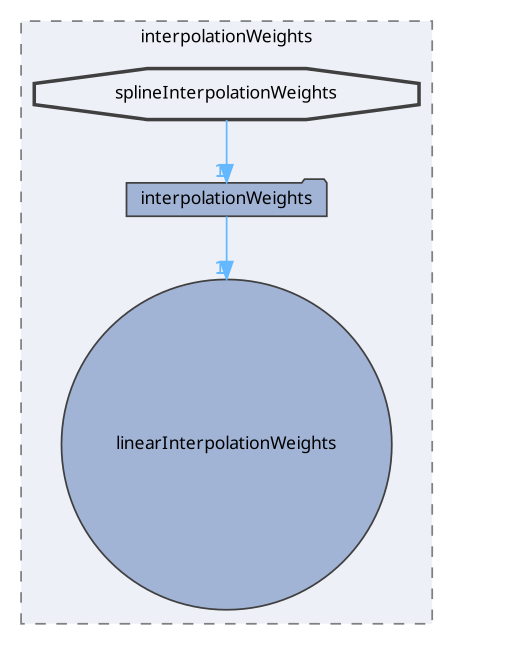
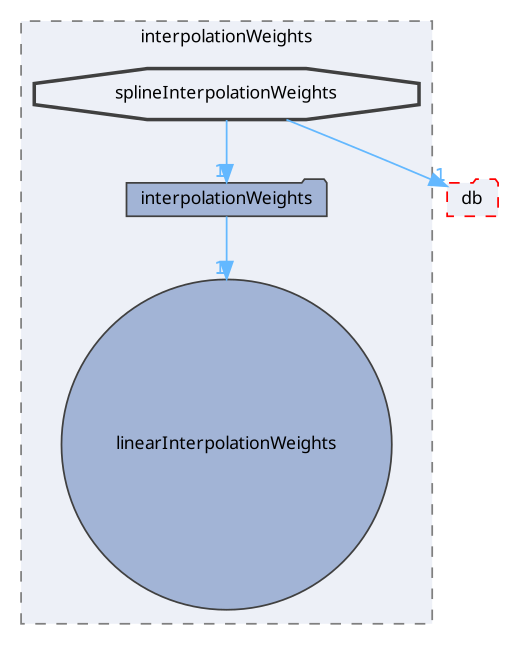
none -> (473, 200)
